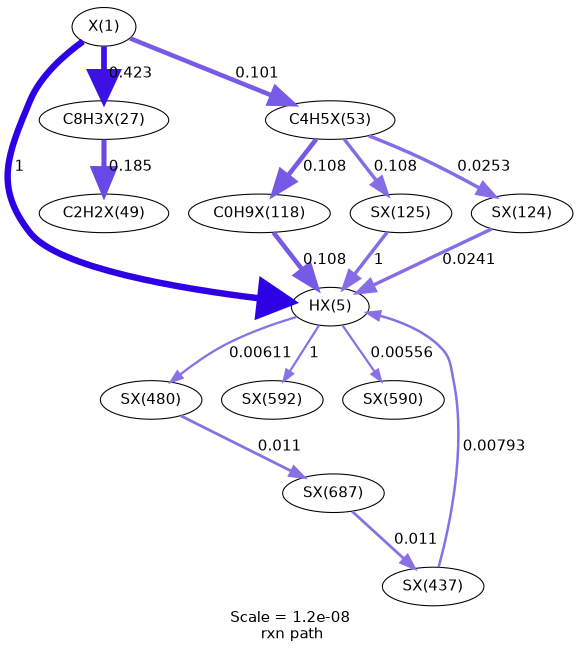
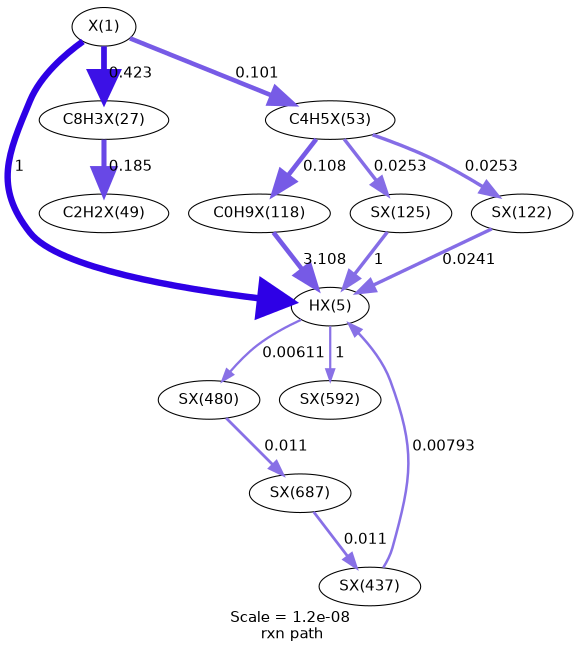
(393, 167) -> (398, 167)
(522, 213) -> (522, 213)
(323, 260) -> (323, 260)
(393, 400) -> none
